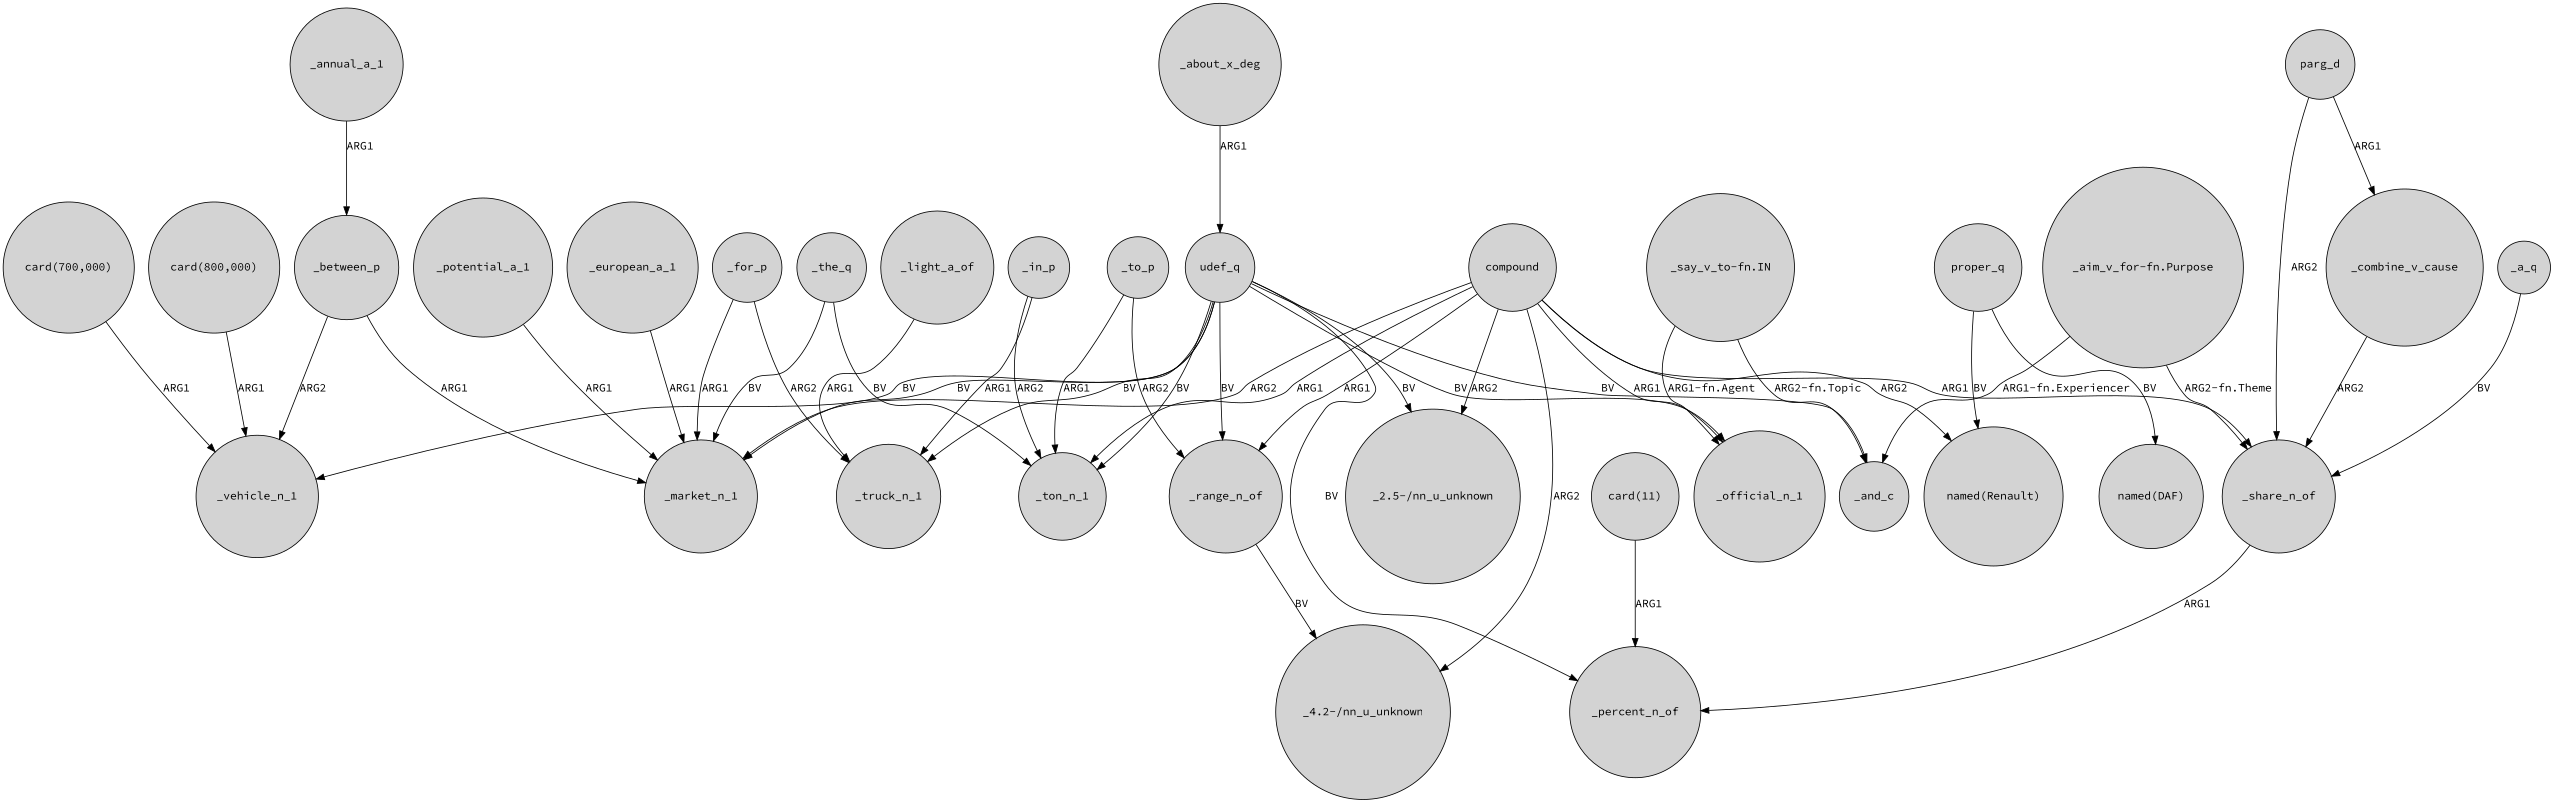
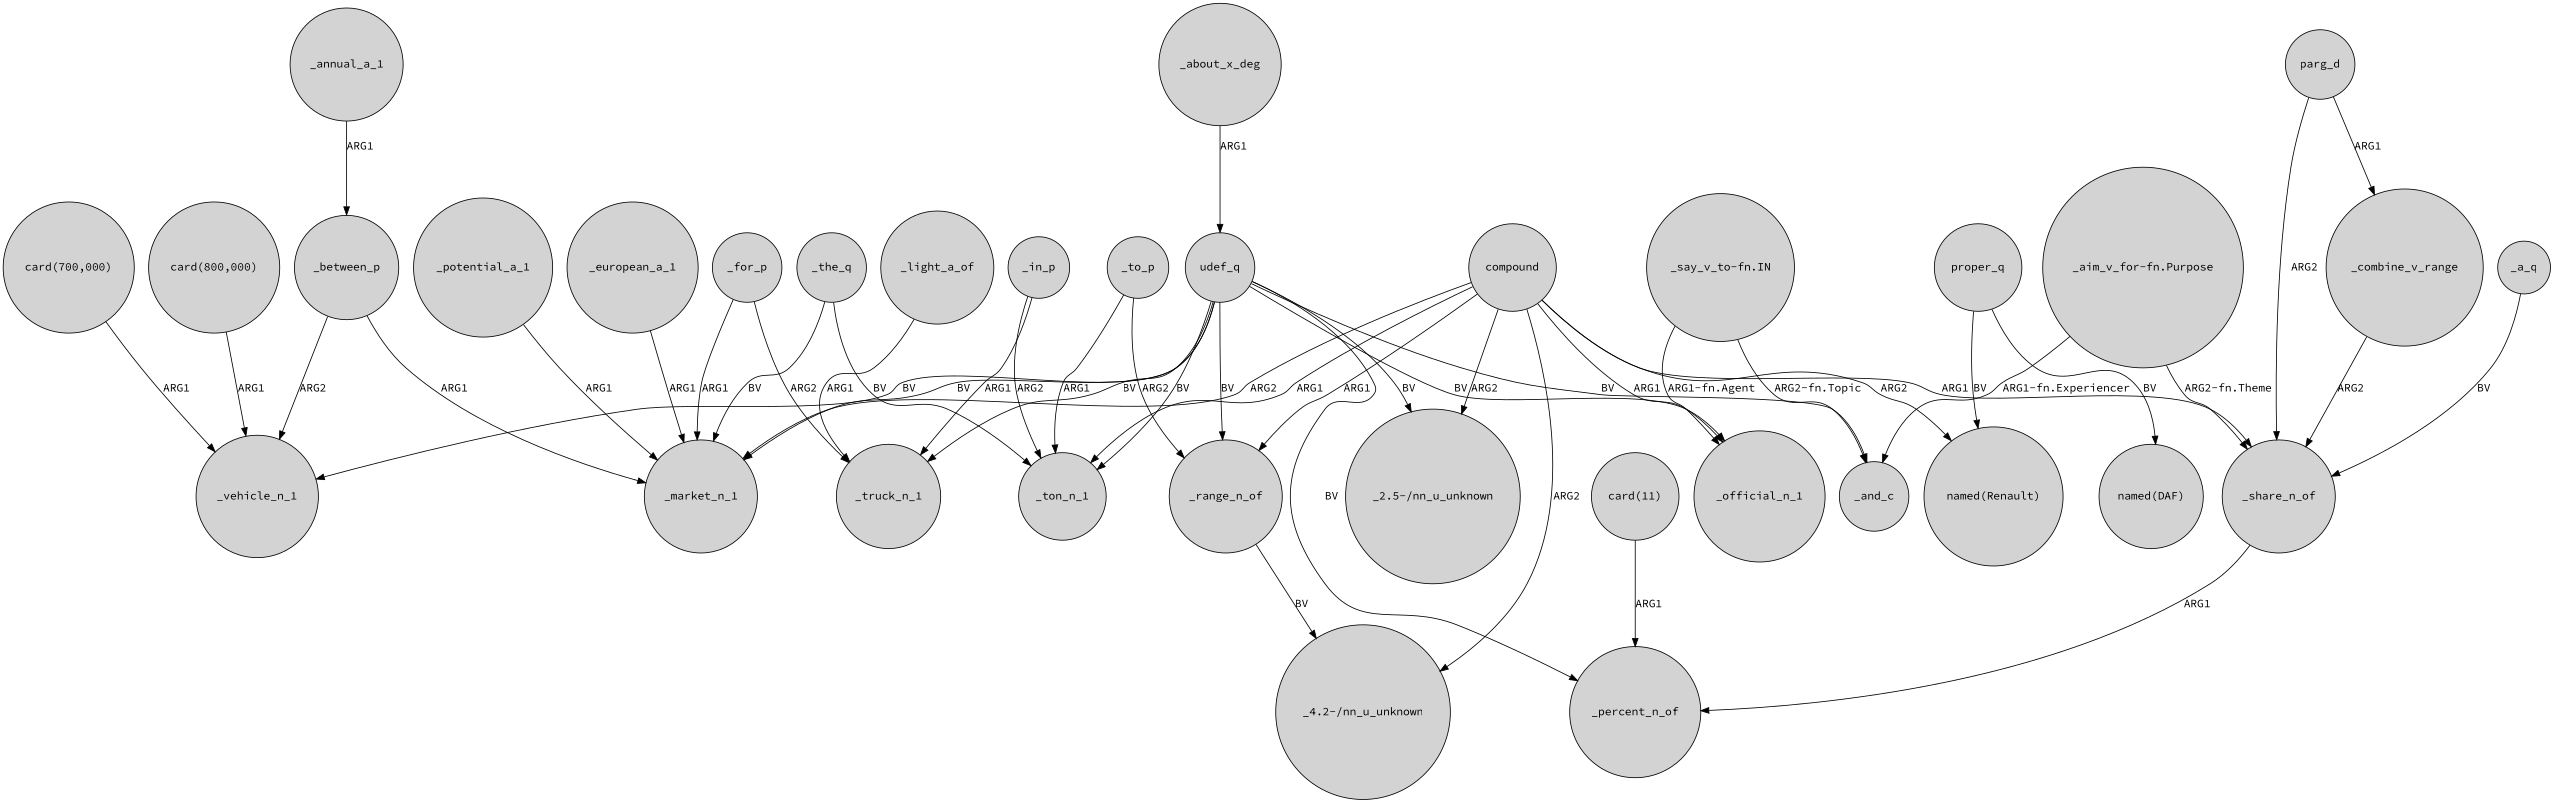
(2405, 268) -> (2405, 268)
